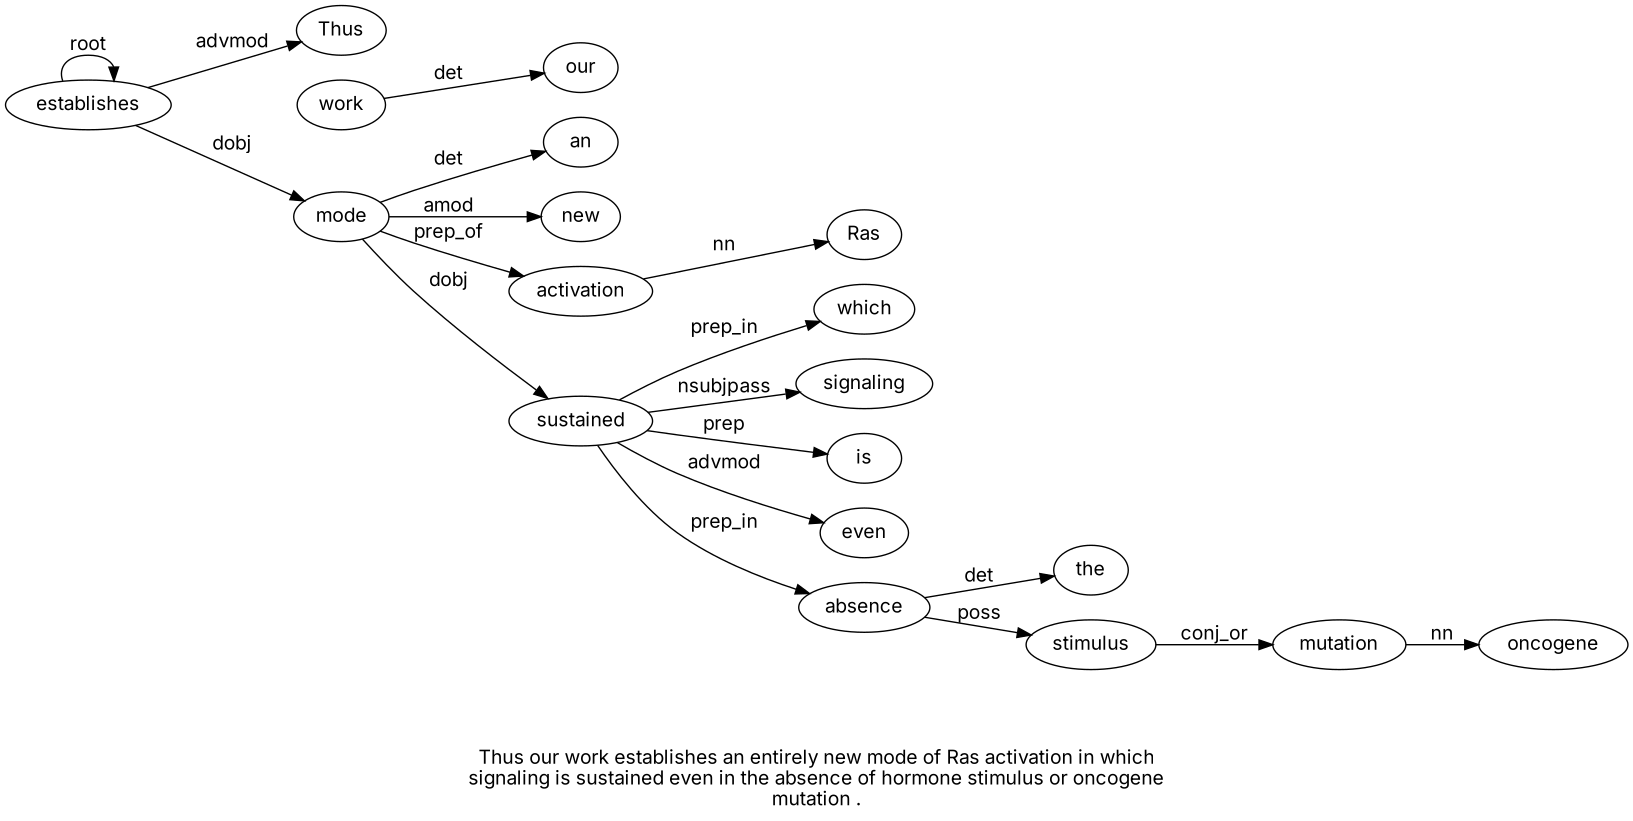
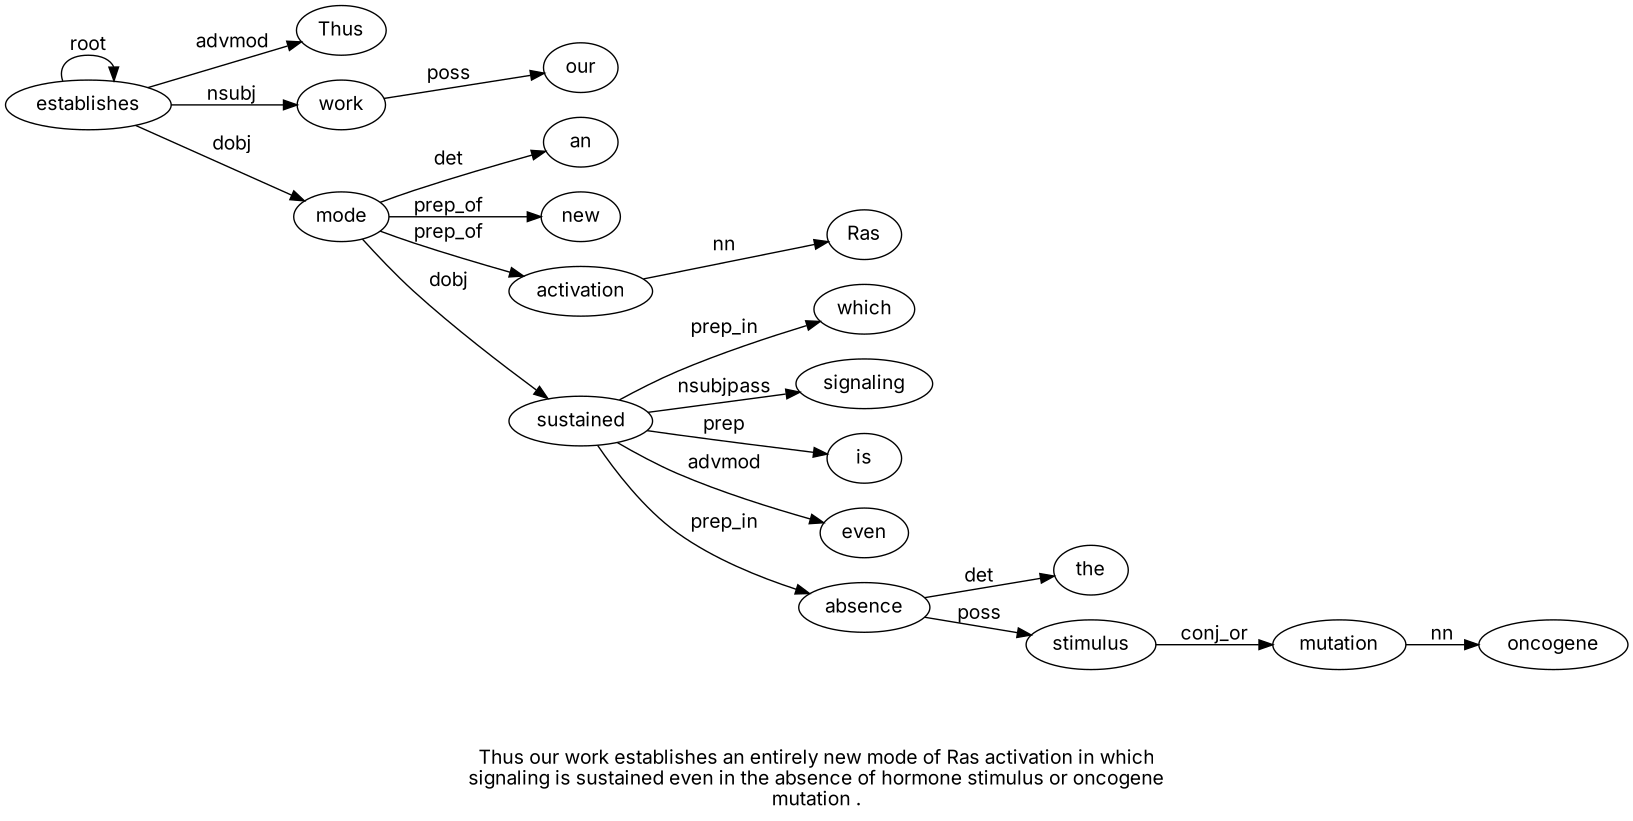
(449, 74) -> (449, 74)
none -> (227, 105)
(449, 206) -> (449, 206)
